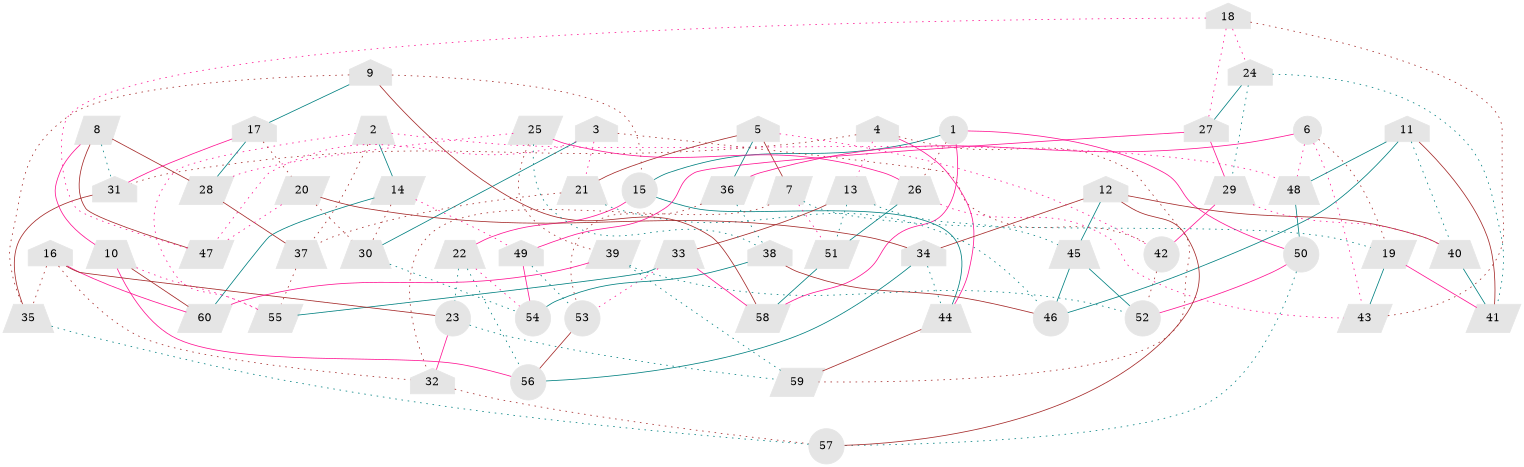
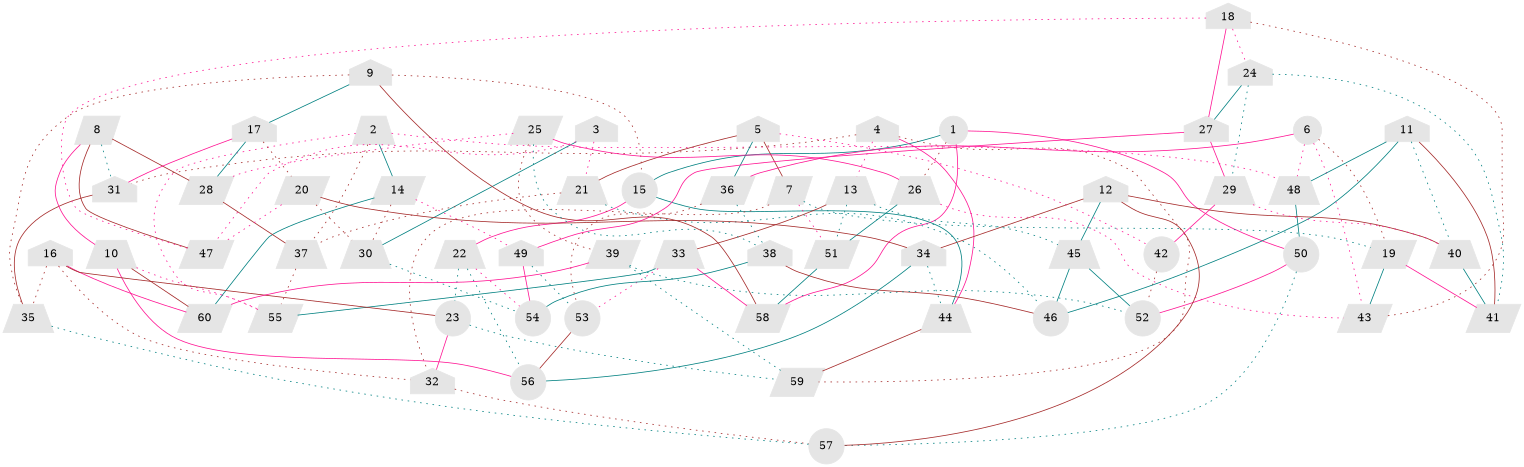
(1217, 73) -> (1217, 73)
(895, 165) -> none
